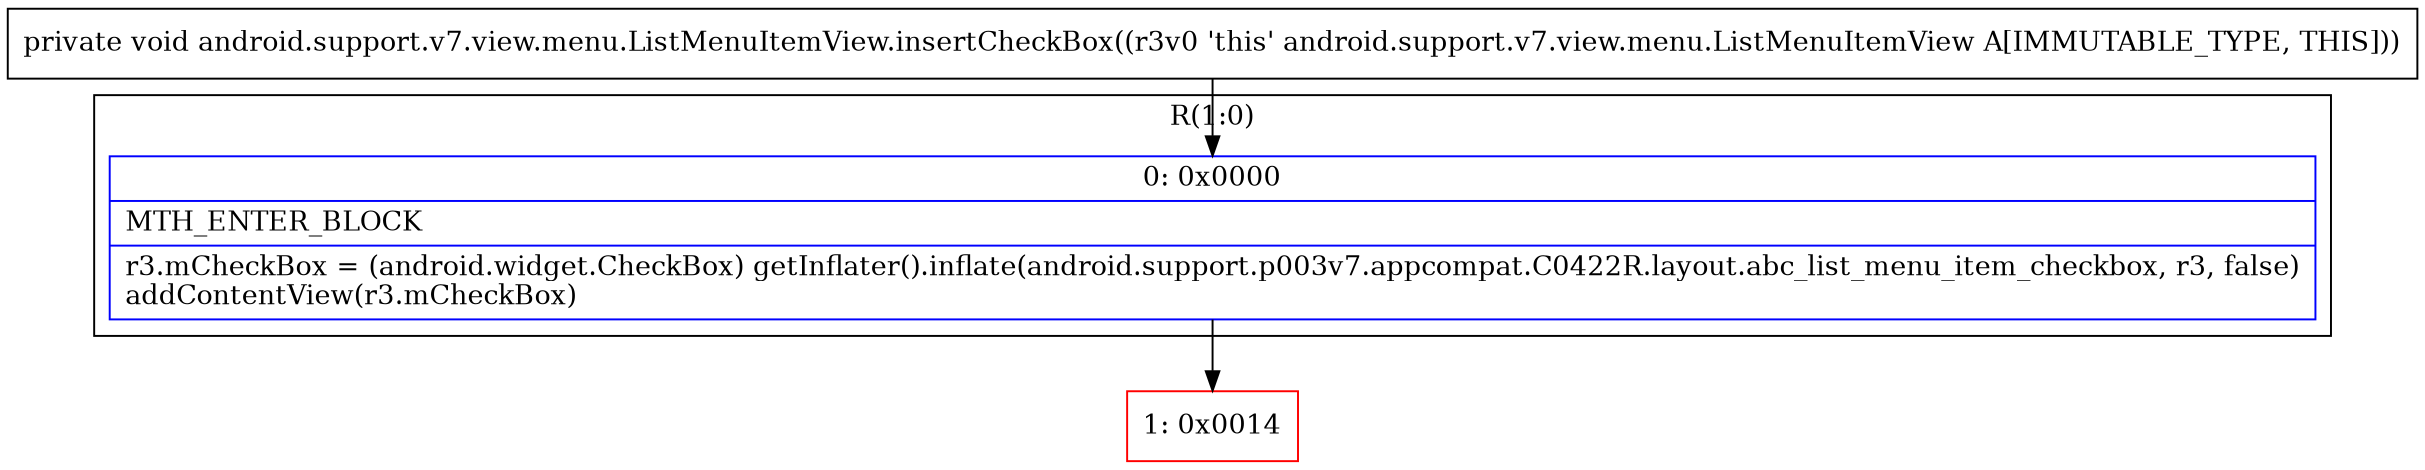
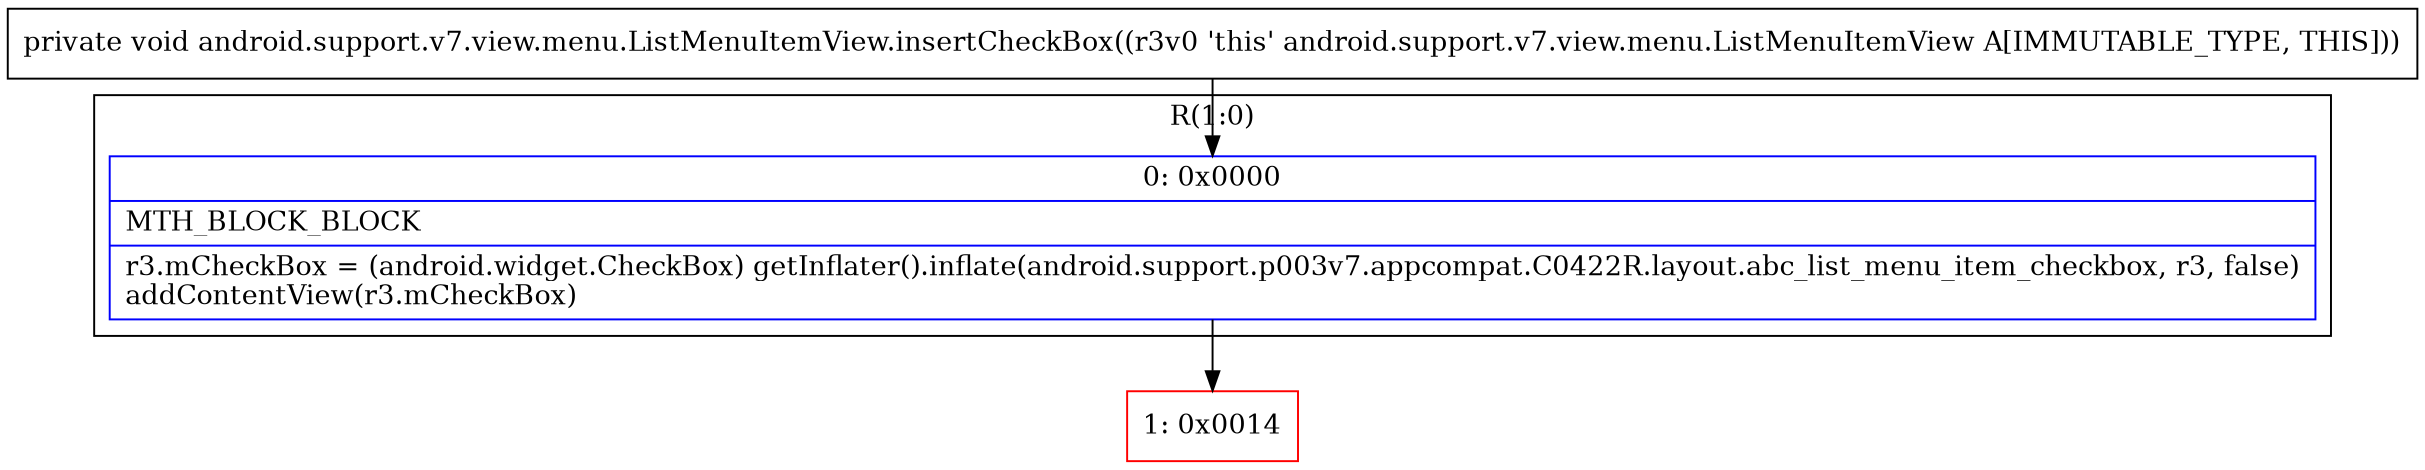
(275, 222) -> (274, 222)
